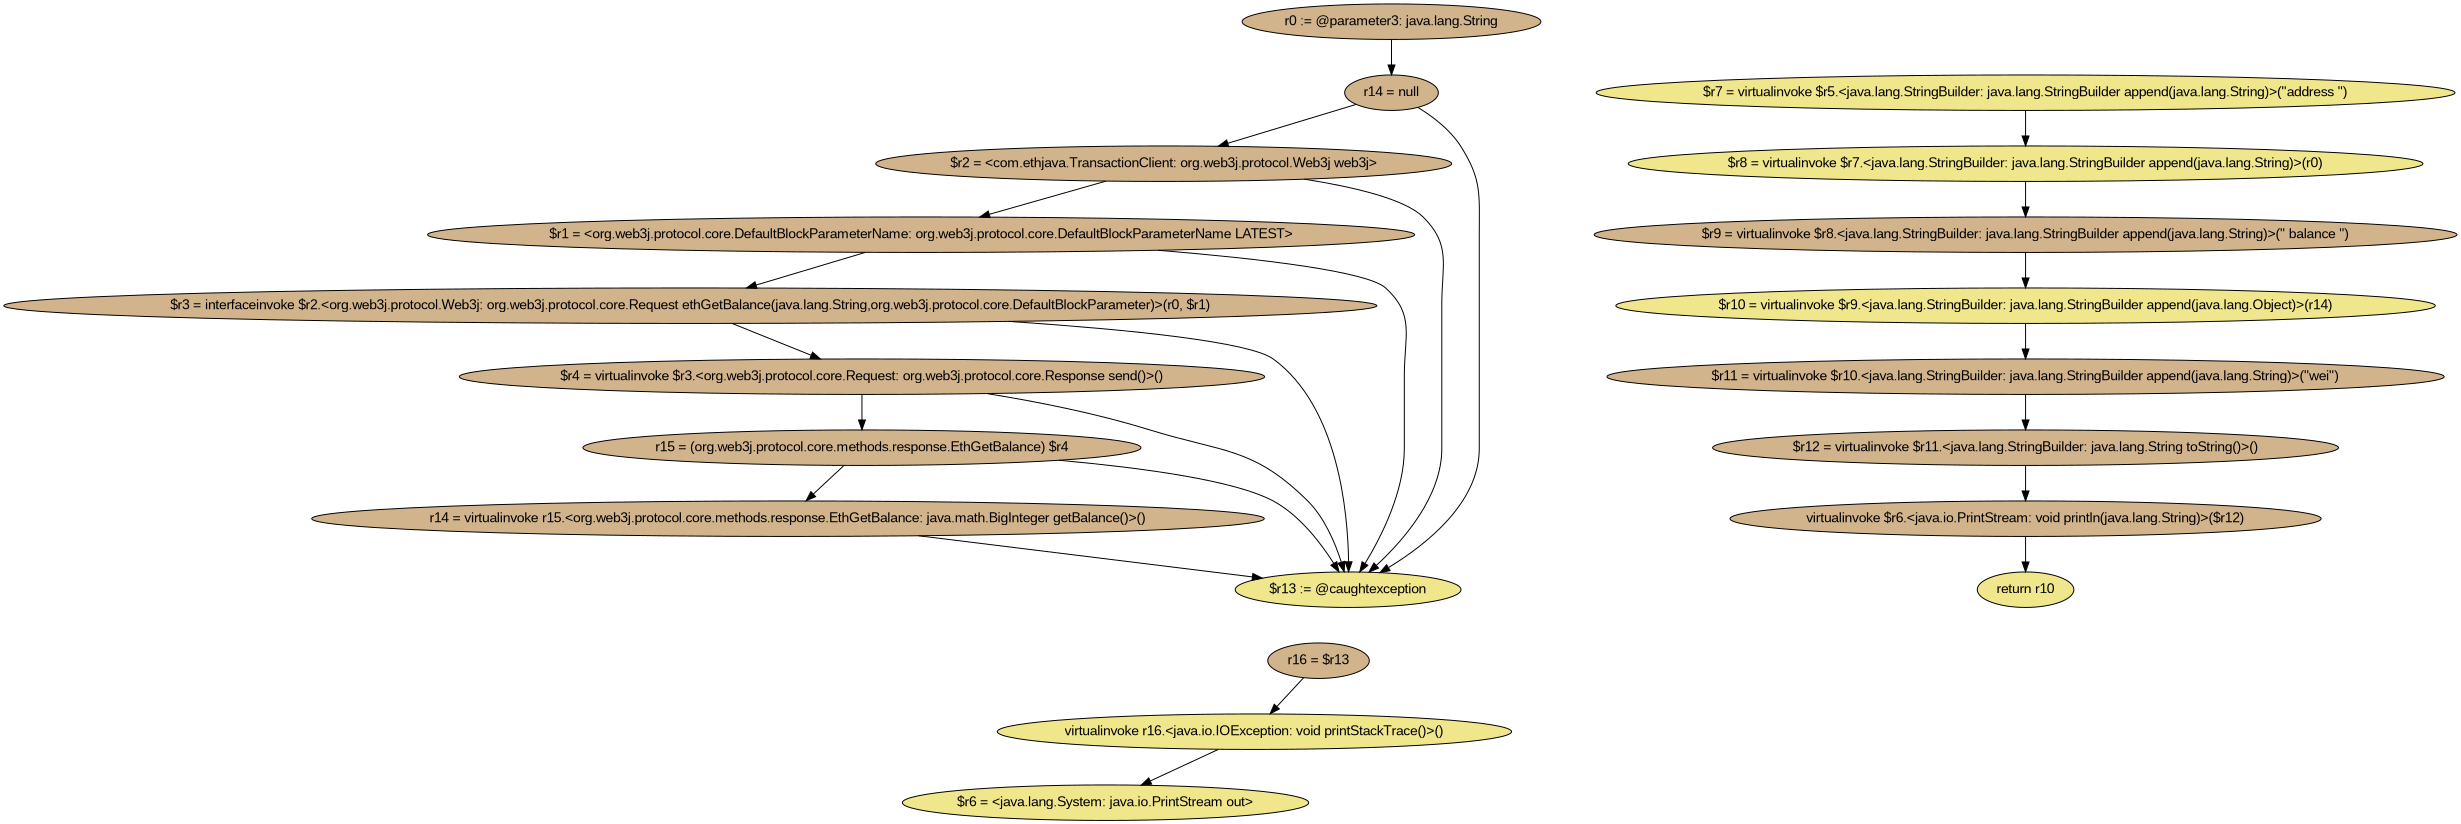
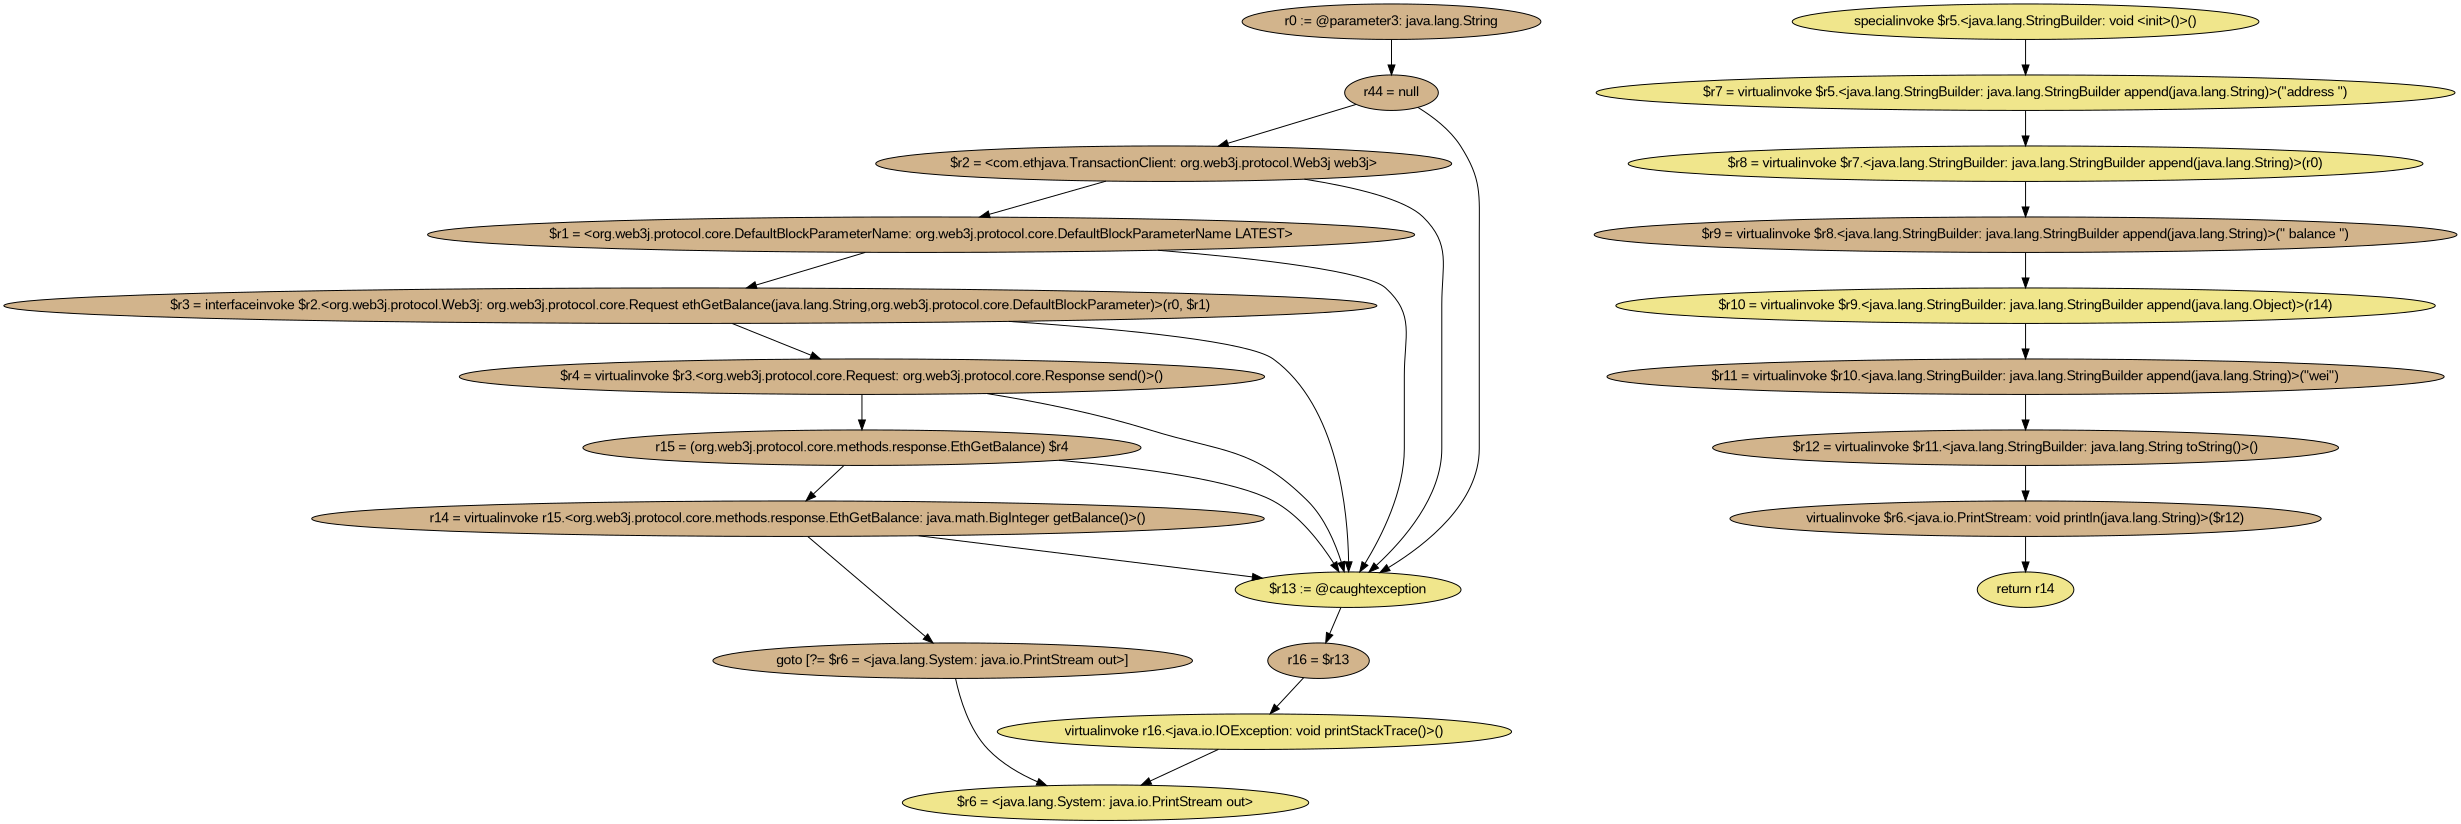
none -> (2026, 22)
(1392, 93) -> (1392, 93)
(2026, 590) -> (2026, 590)
none -> (1335, 621)
none -> (953, 661)
